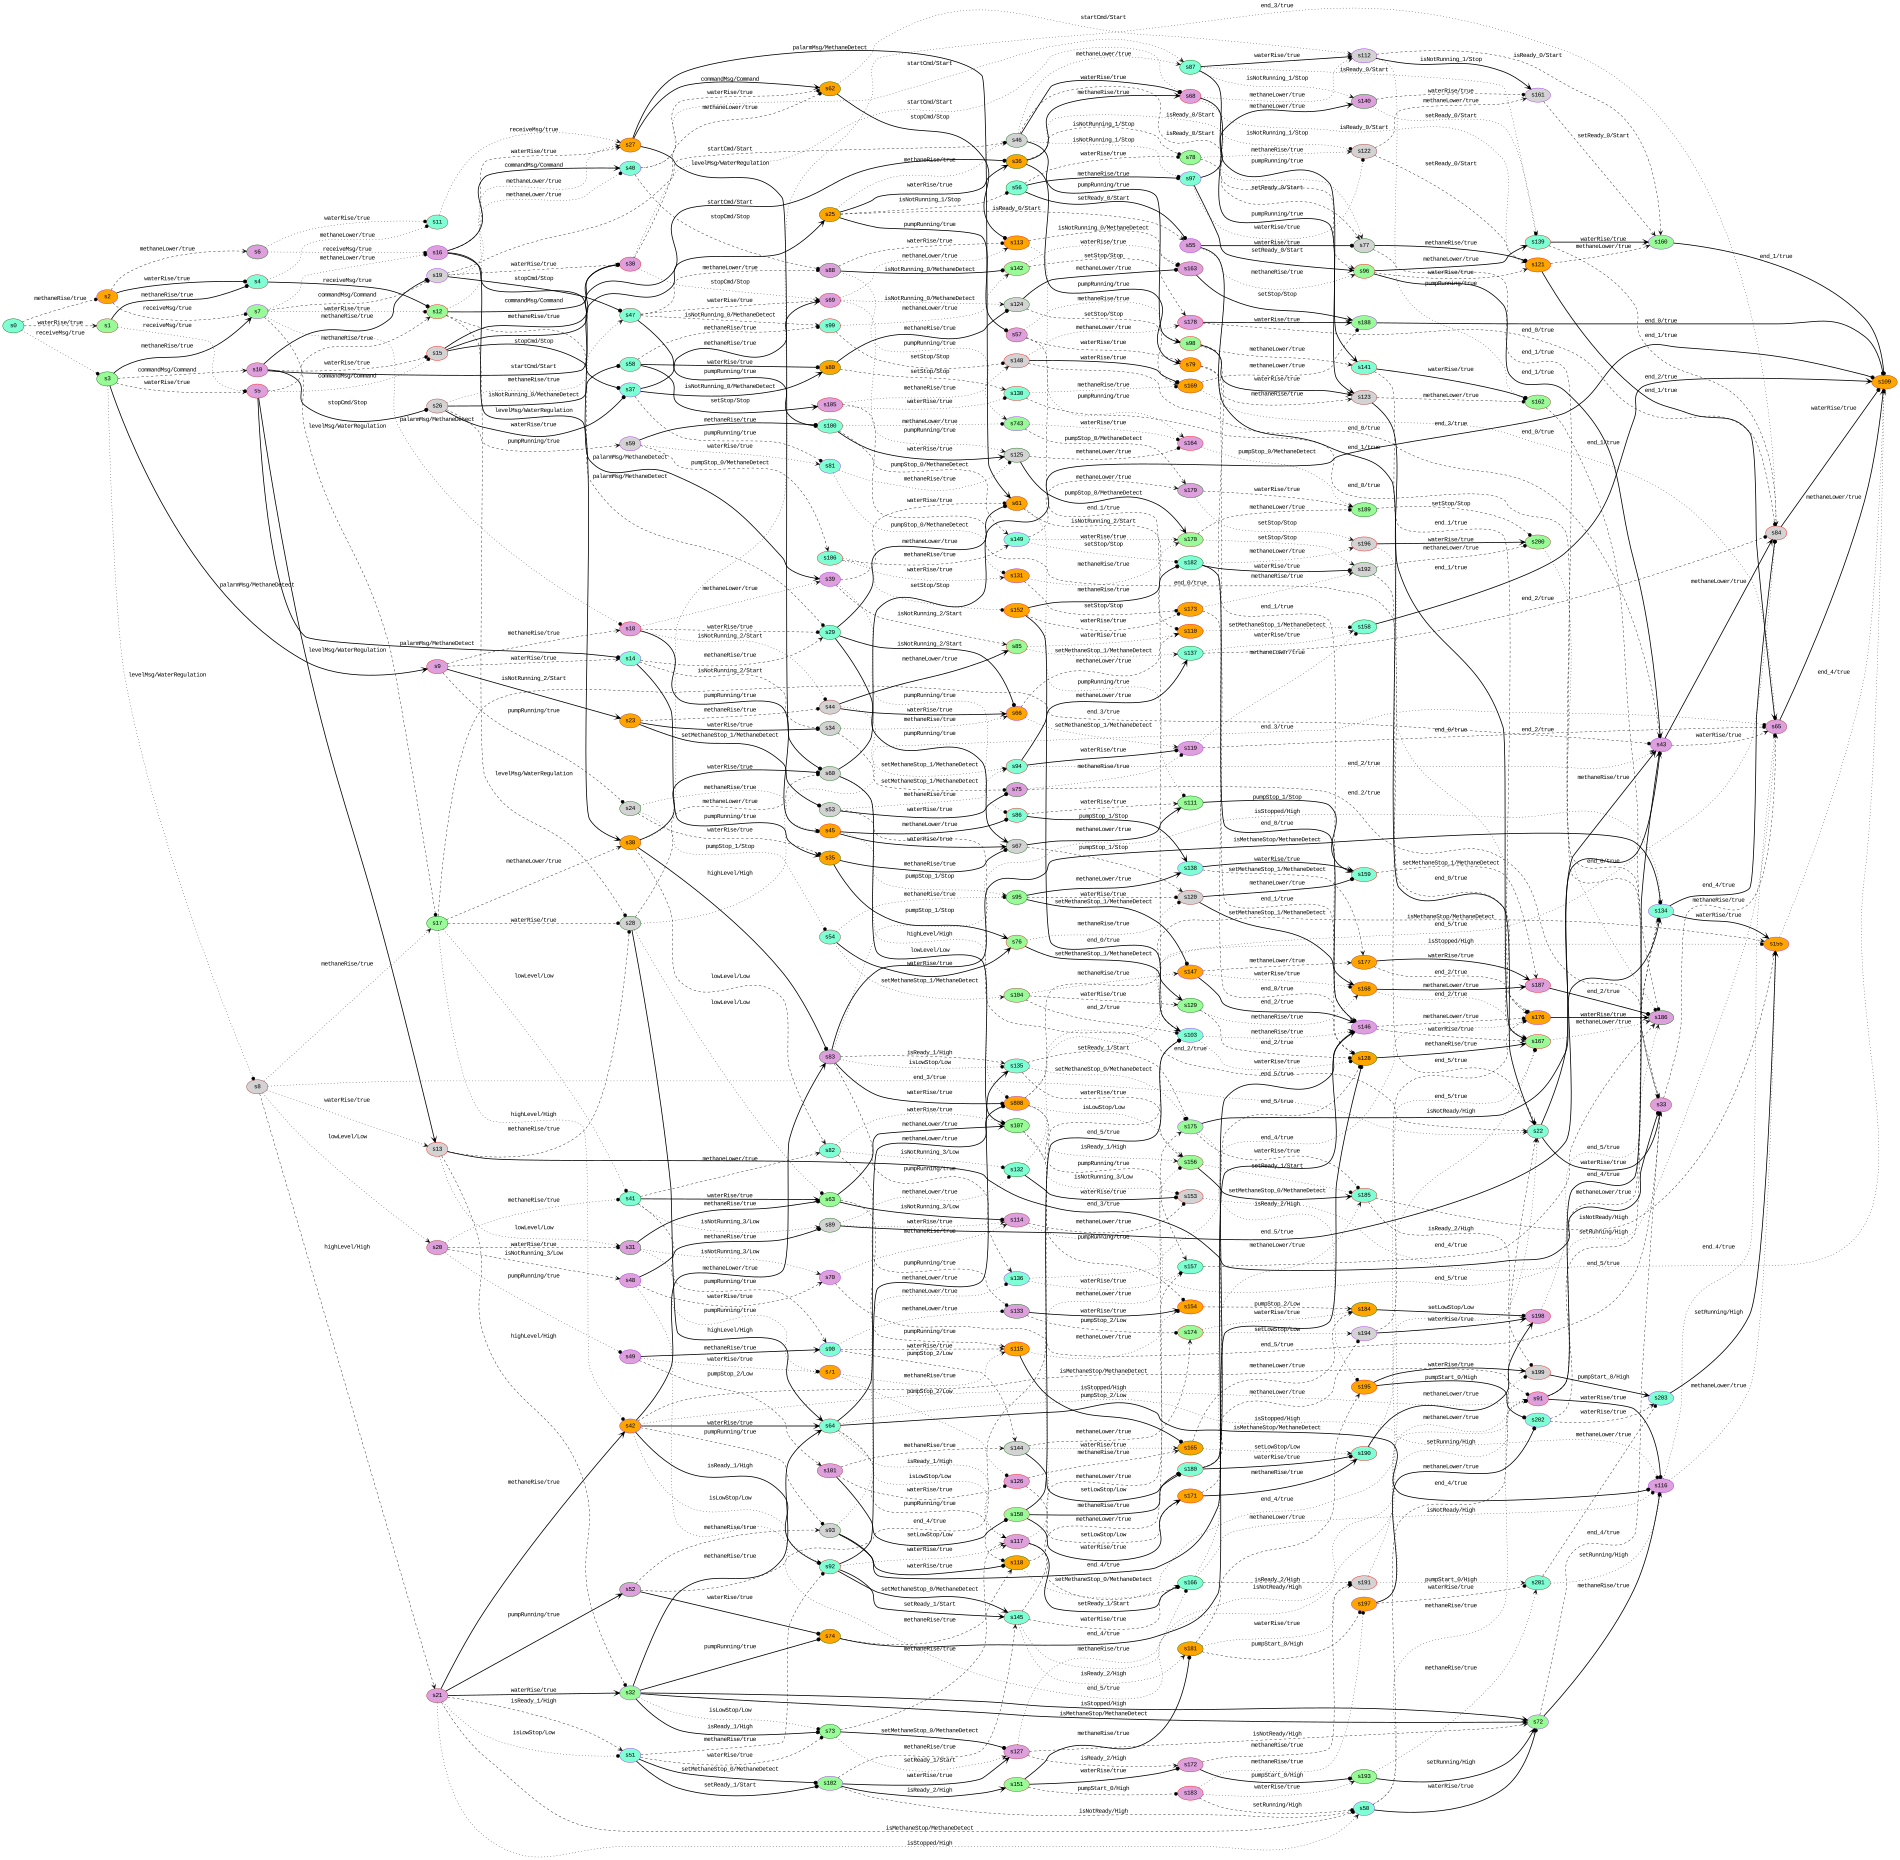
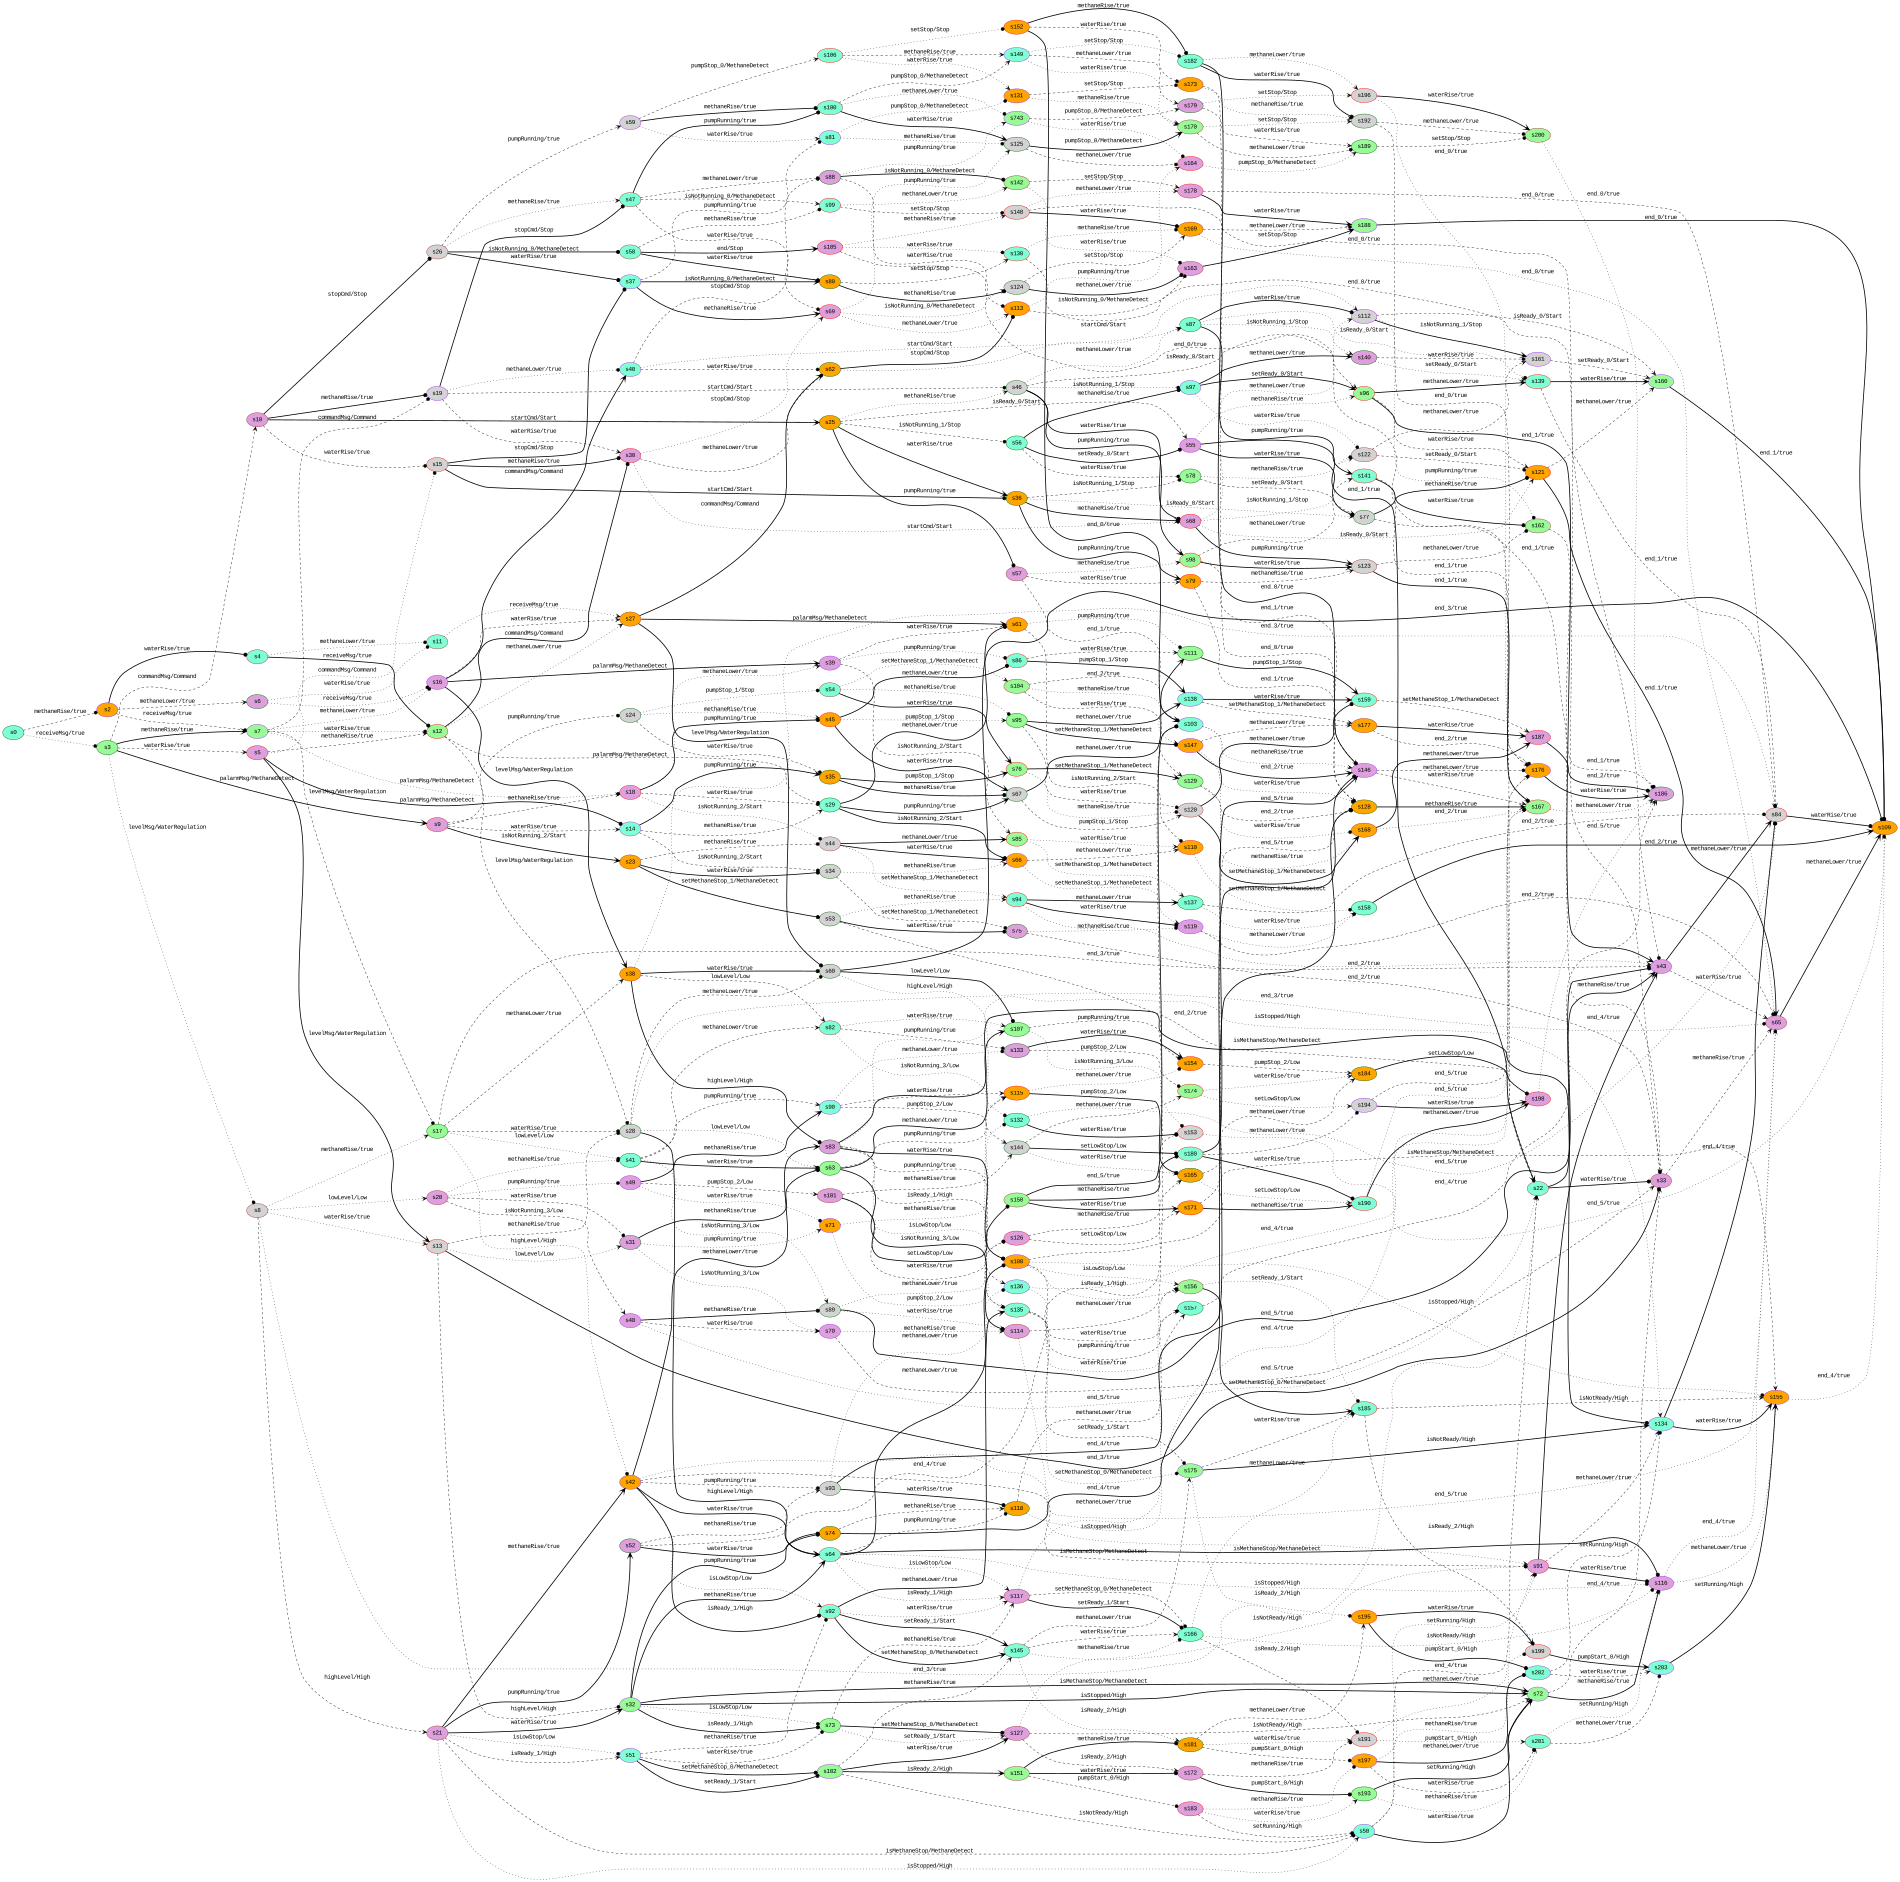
(107, 326) -> none
(730, 401) -> (730, 249)
(1017, 1103) -> (1017, 1262)
